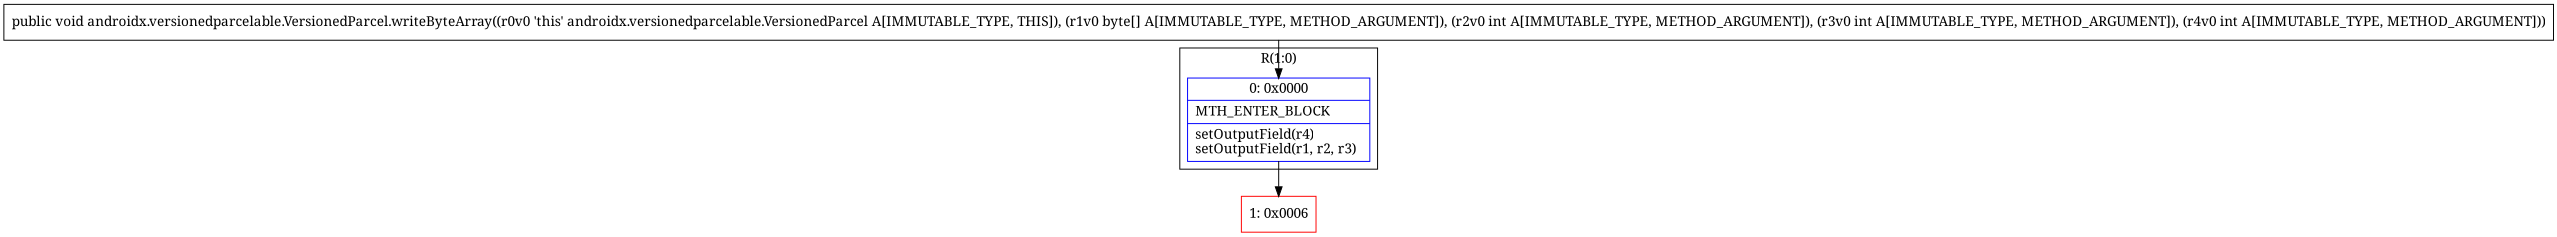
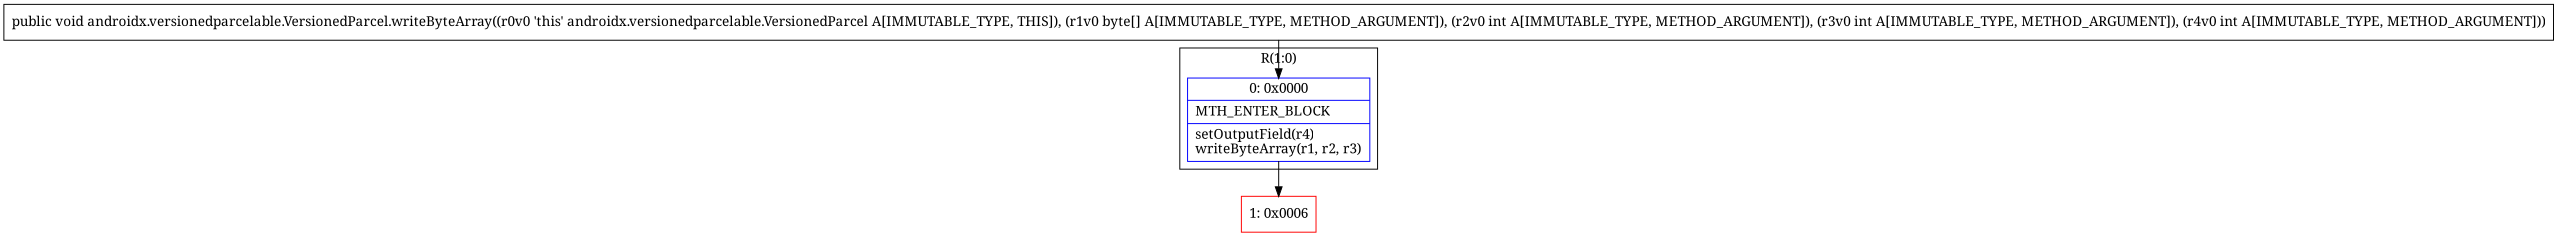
(1276, 149) -> (1279, 149)
